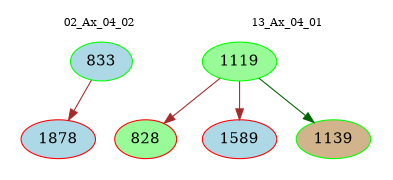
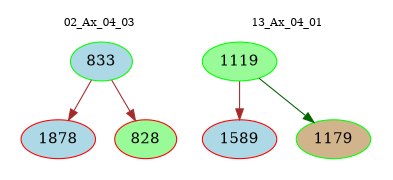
(99, 23) -> (99, 23)
(201, 94) -> (121, 96)
(333, 139) -> (333, 139)
